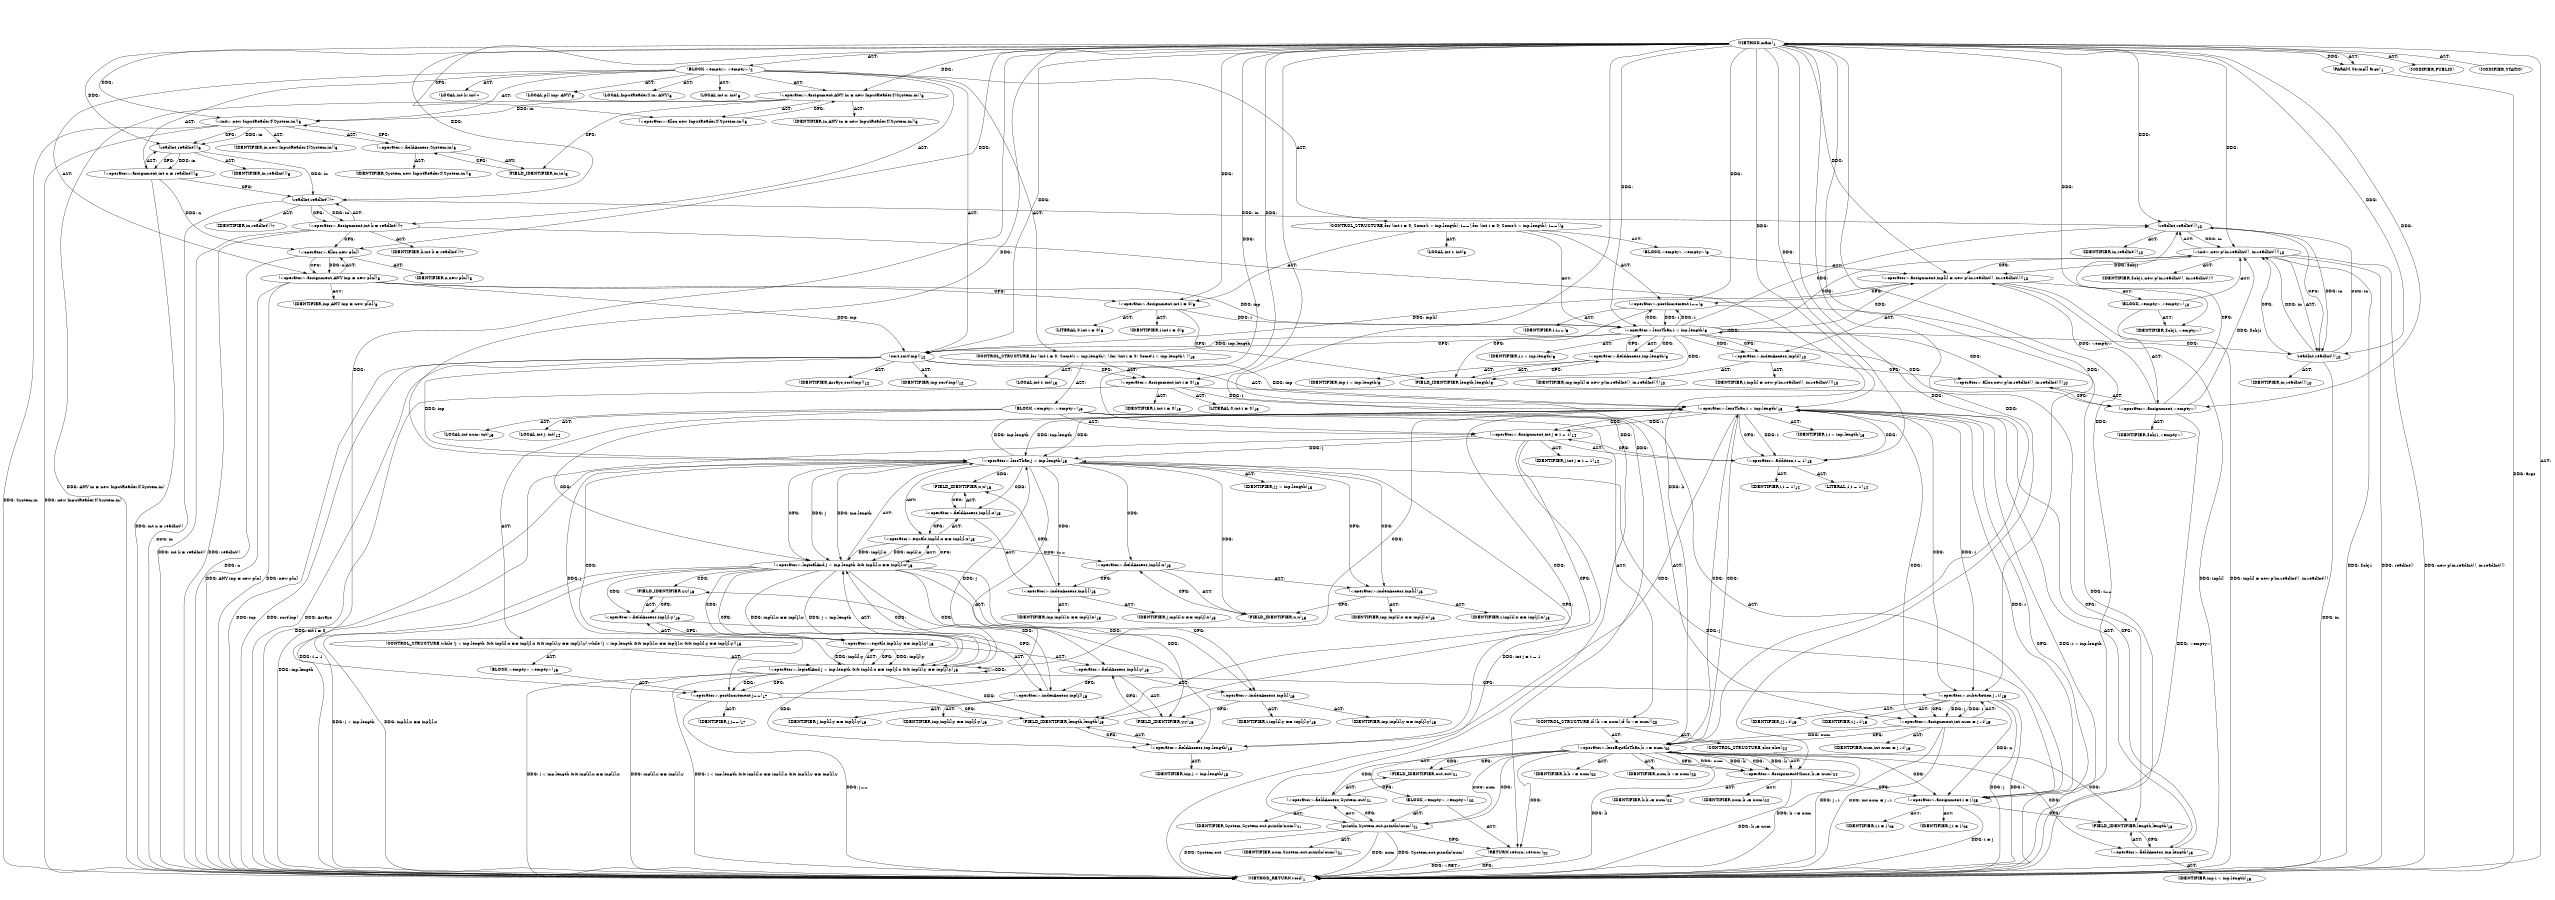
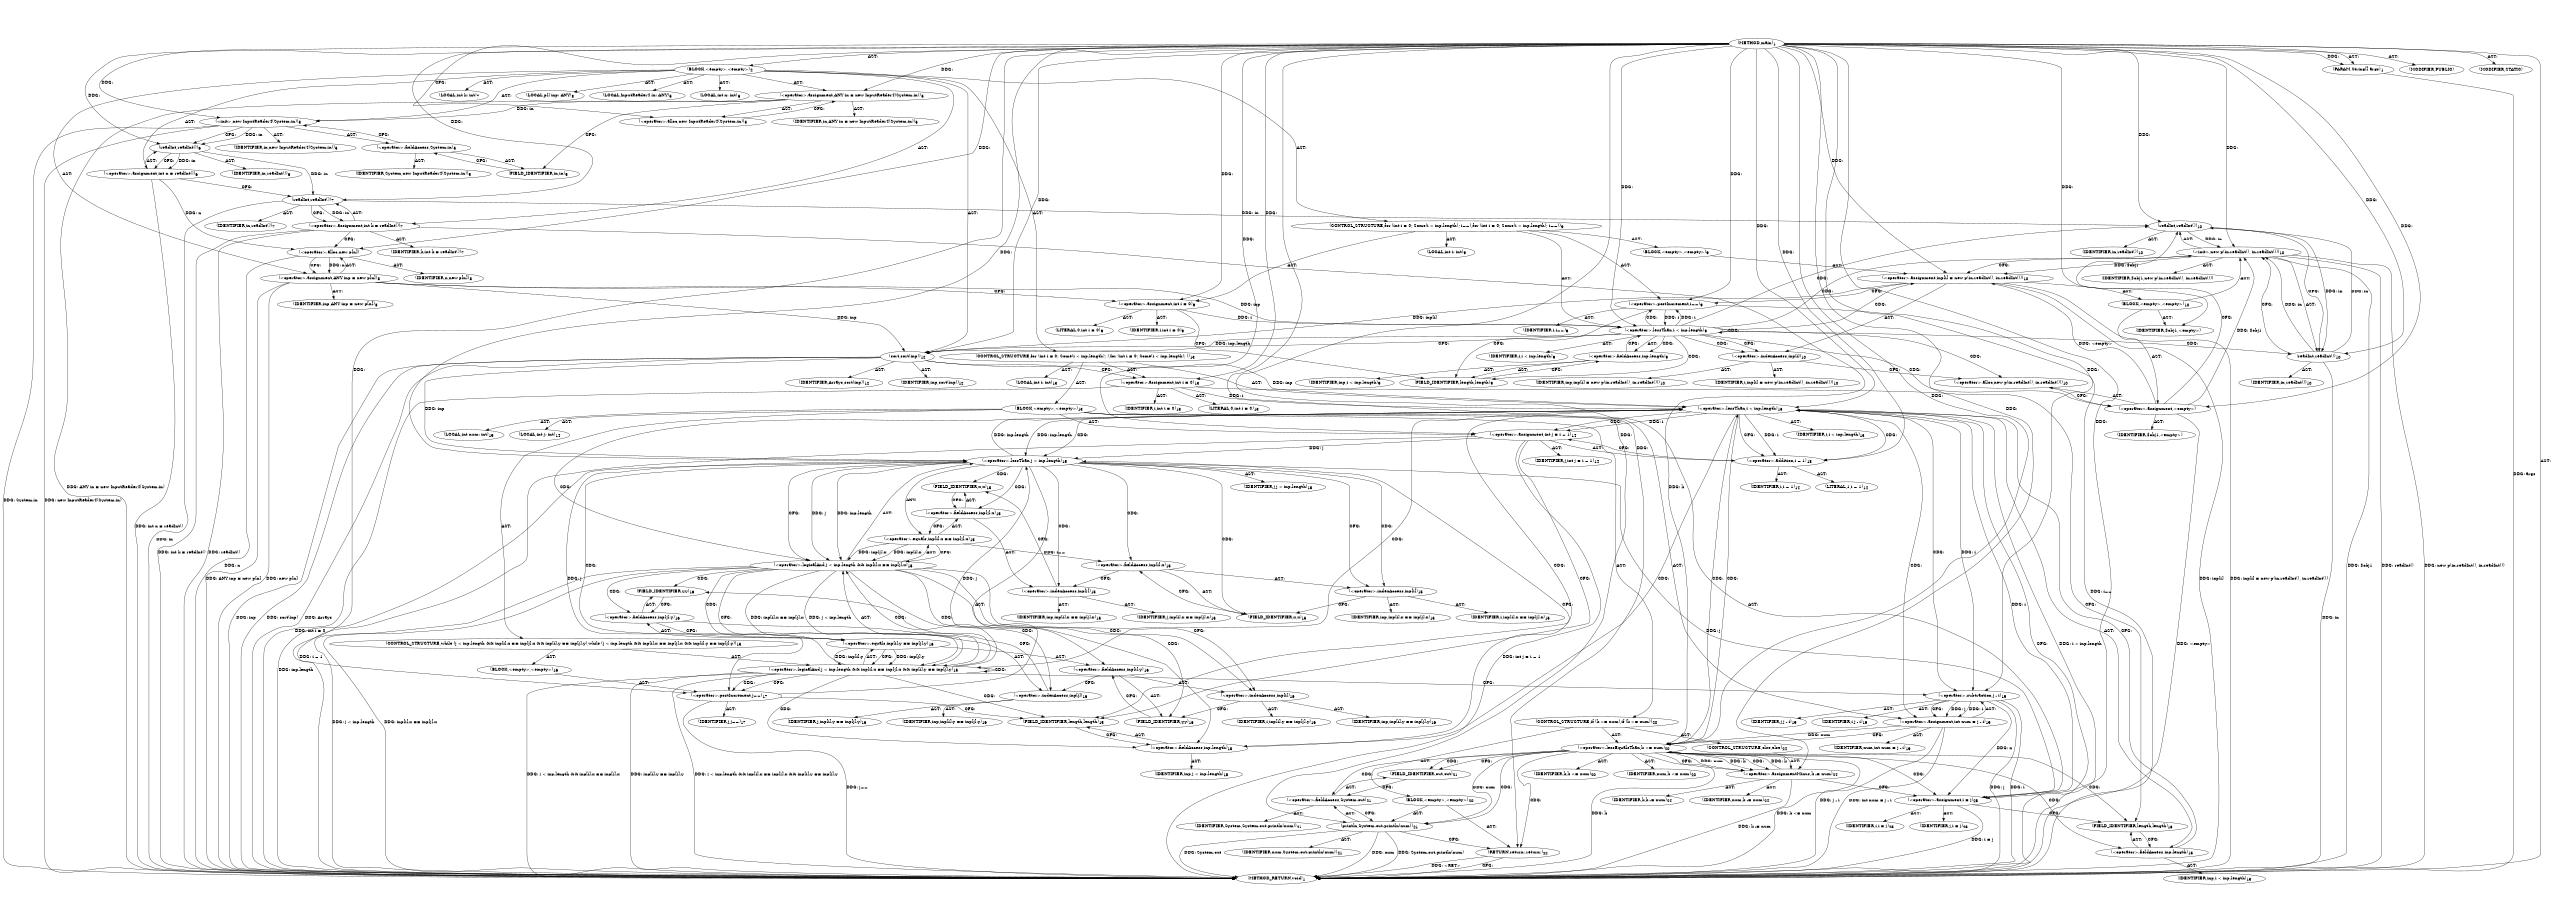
(2135, 46) -> (2140, 45)
(511, 161) -> (511, 161)
